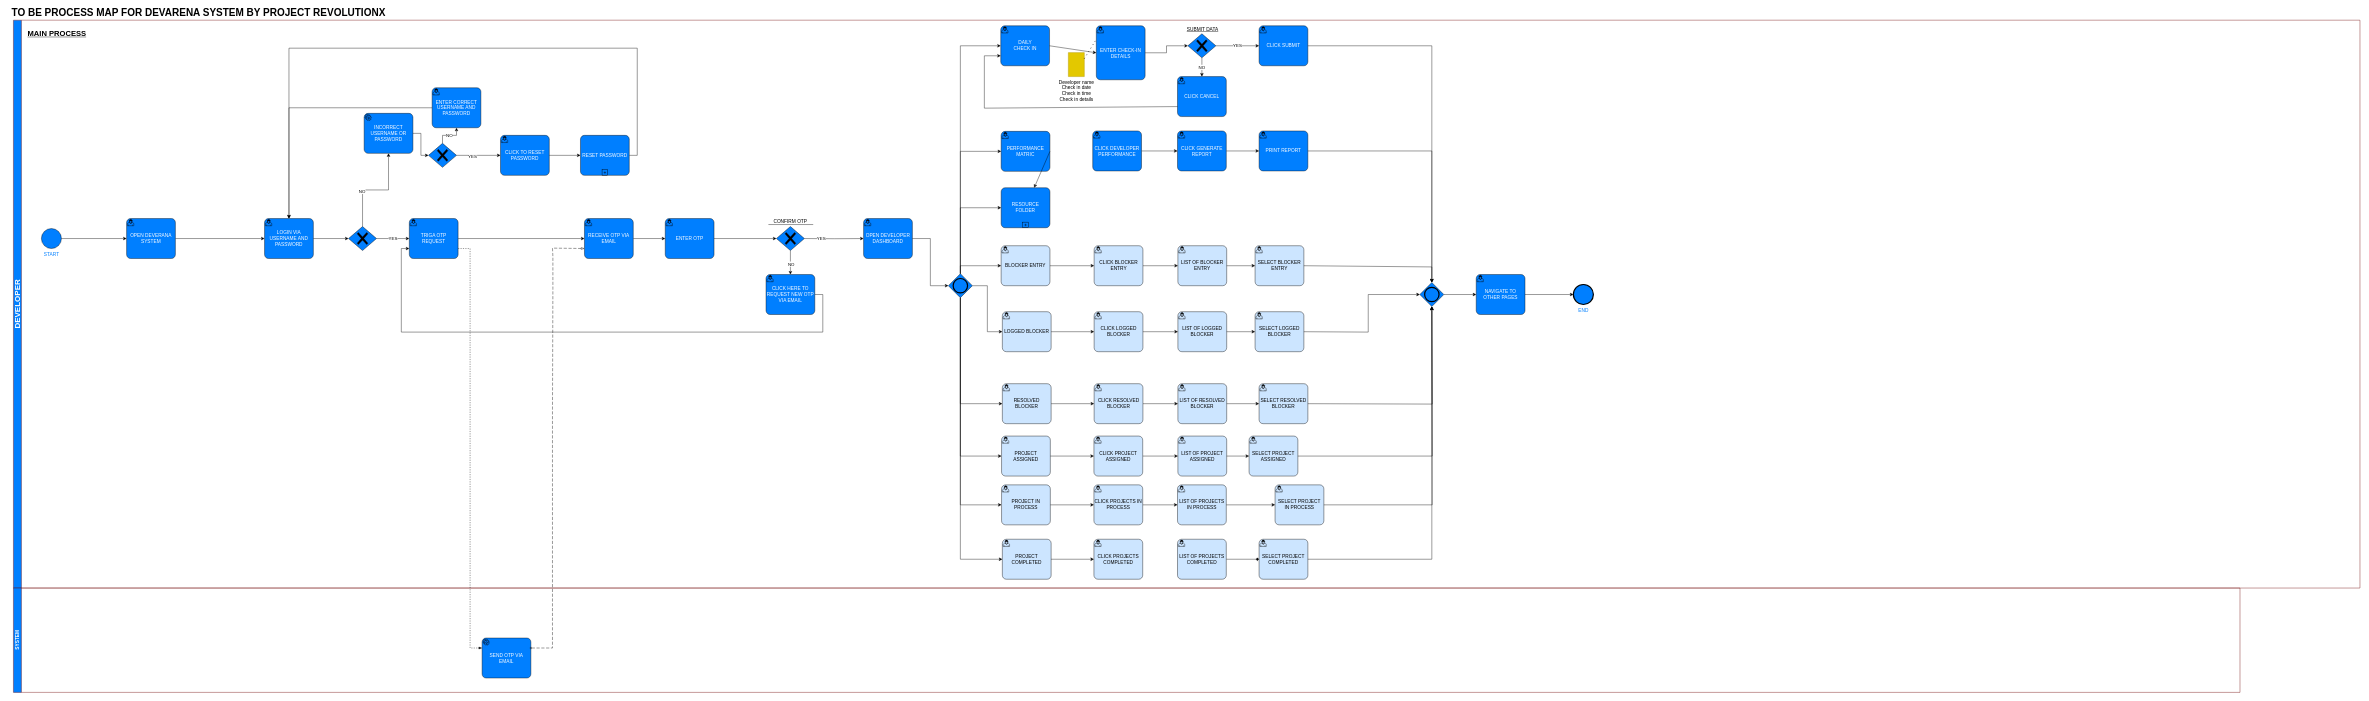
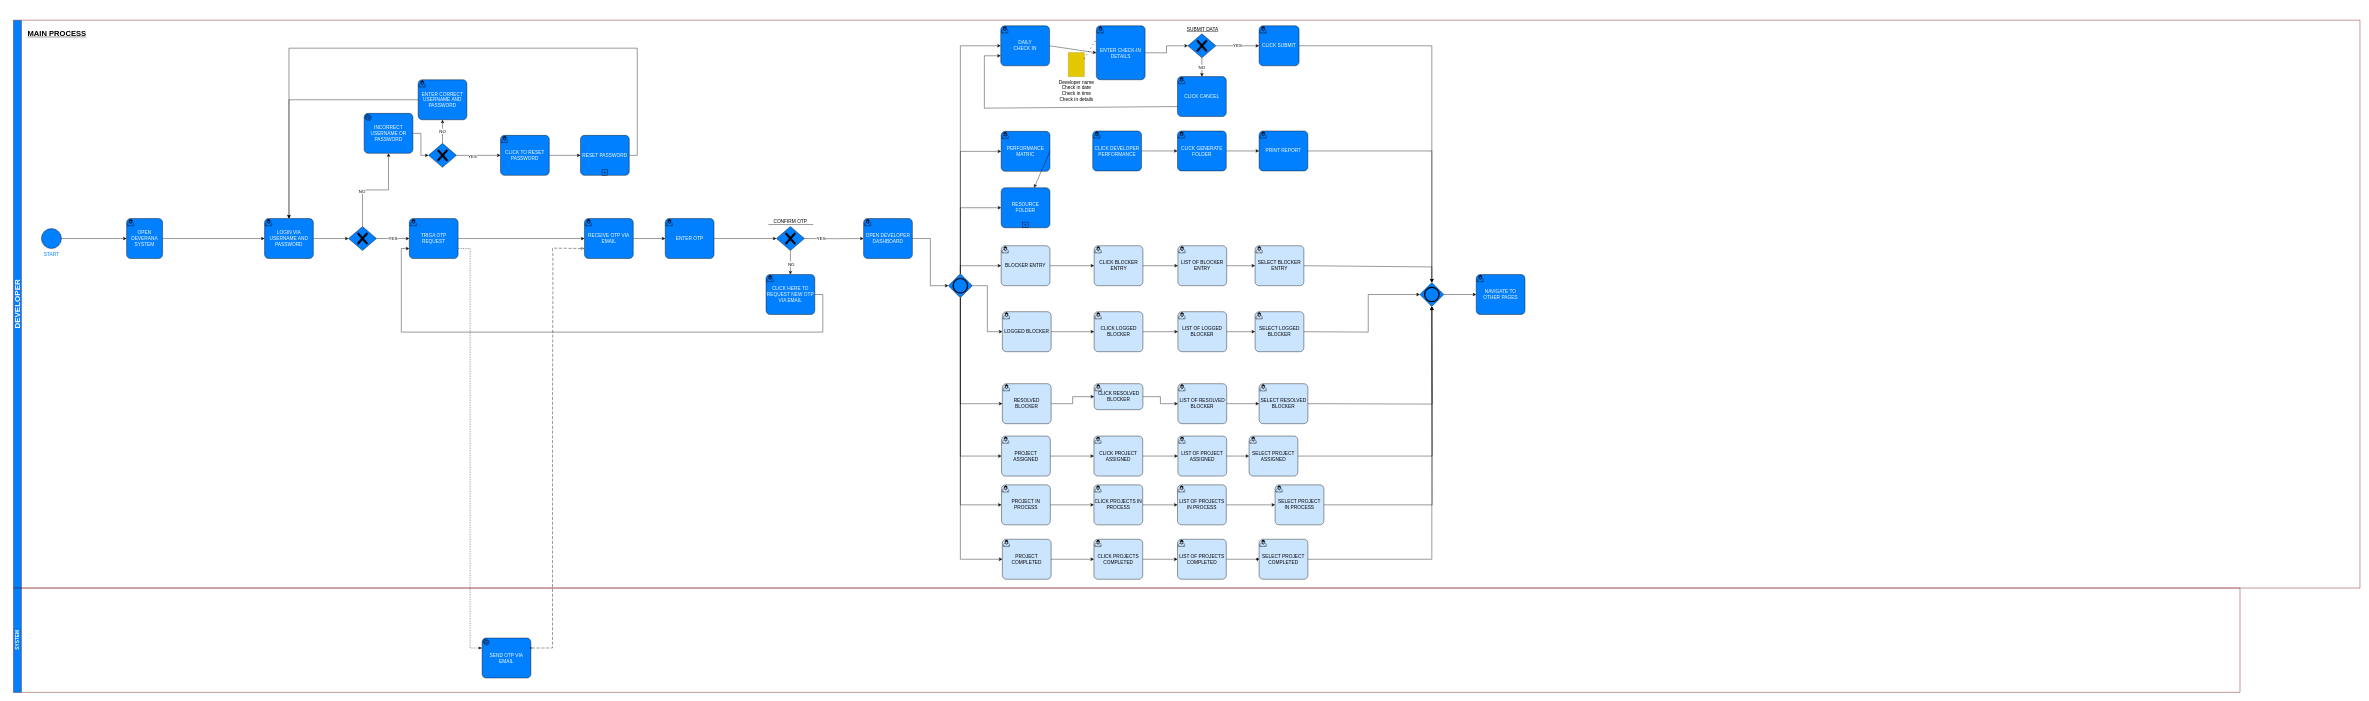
(198, 12) -> none
(1283, 46) -> (1279, 46)
(456, 108) -> (442, 100)
(1202, 151) -> (1202, 151)
(151, 239) -> (144, 239)
(1569, 295) -> none
(1583, 295) -> none
(1118, 404) -> (1118, 397)
none -> (1173, 559)
